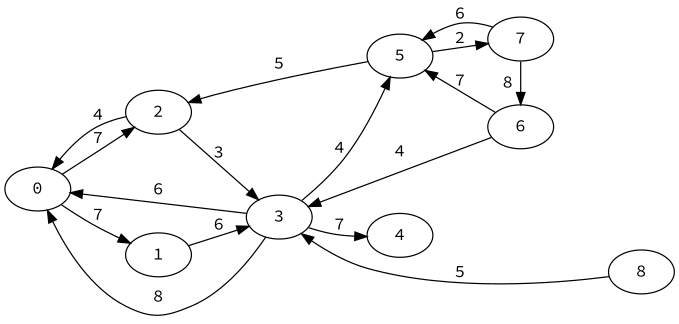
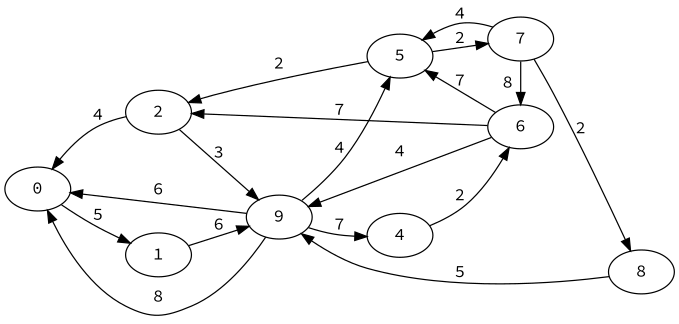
(460, 14) -> (460, 14)
(279, 64) -> (279, 64)
none -> (582, 148)
(93, 154) -> (346, 120)
none -> (472, 199)
(98, 215) -> (98, 215)
(279, 217) -> (279, 217)
